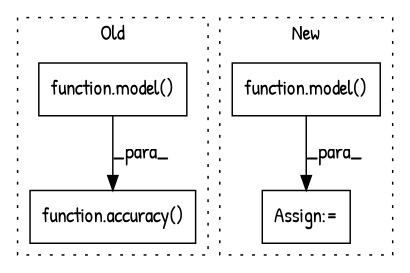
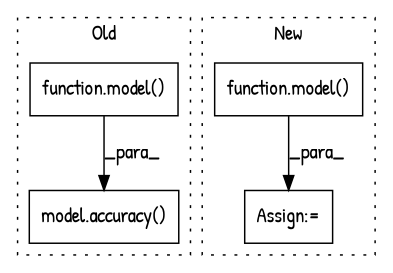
(113, 217) -> (104, 217)
